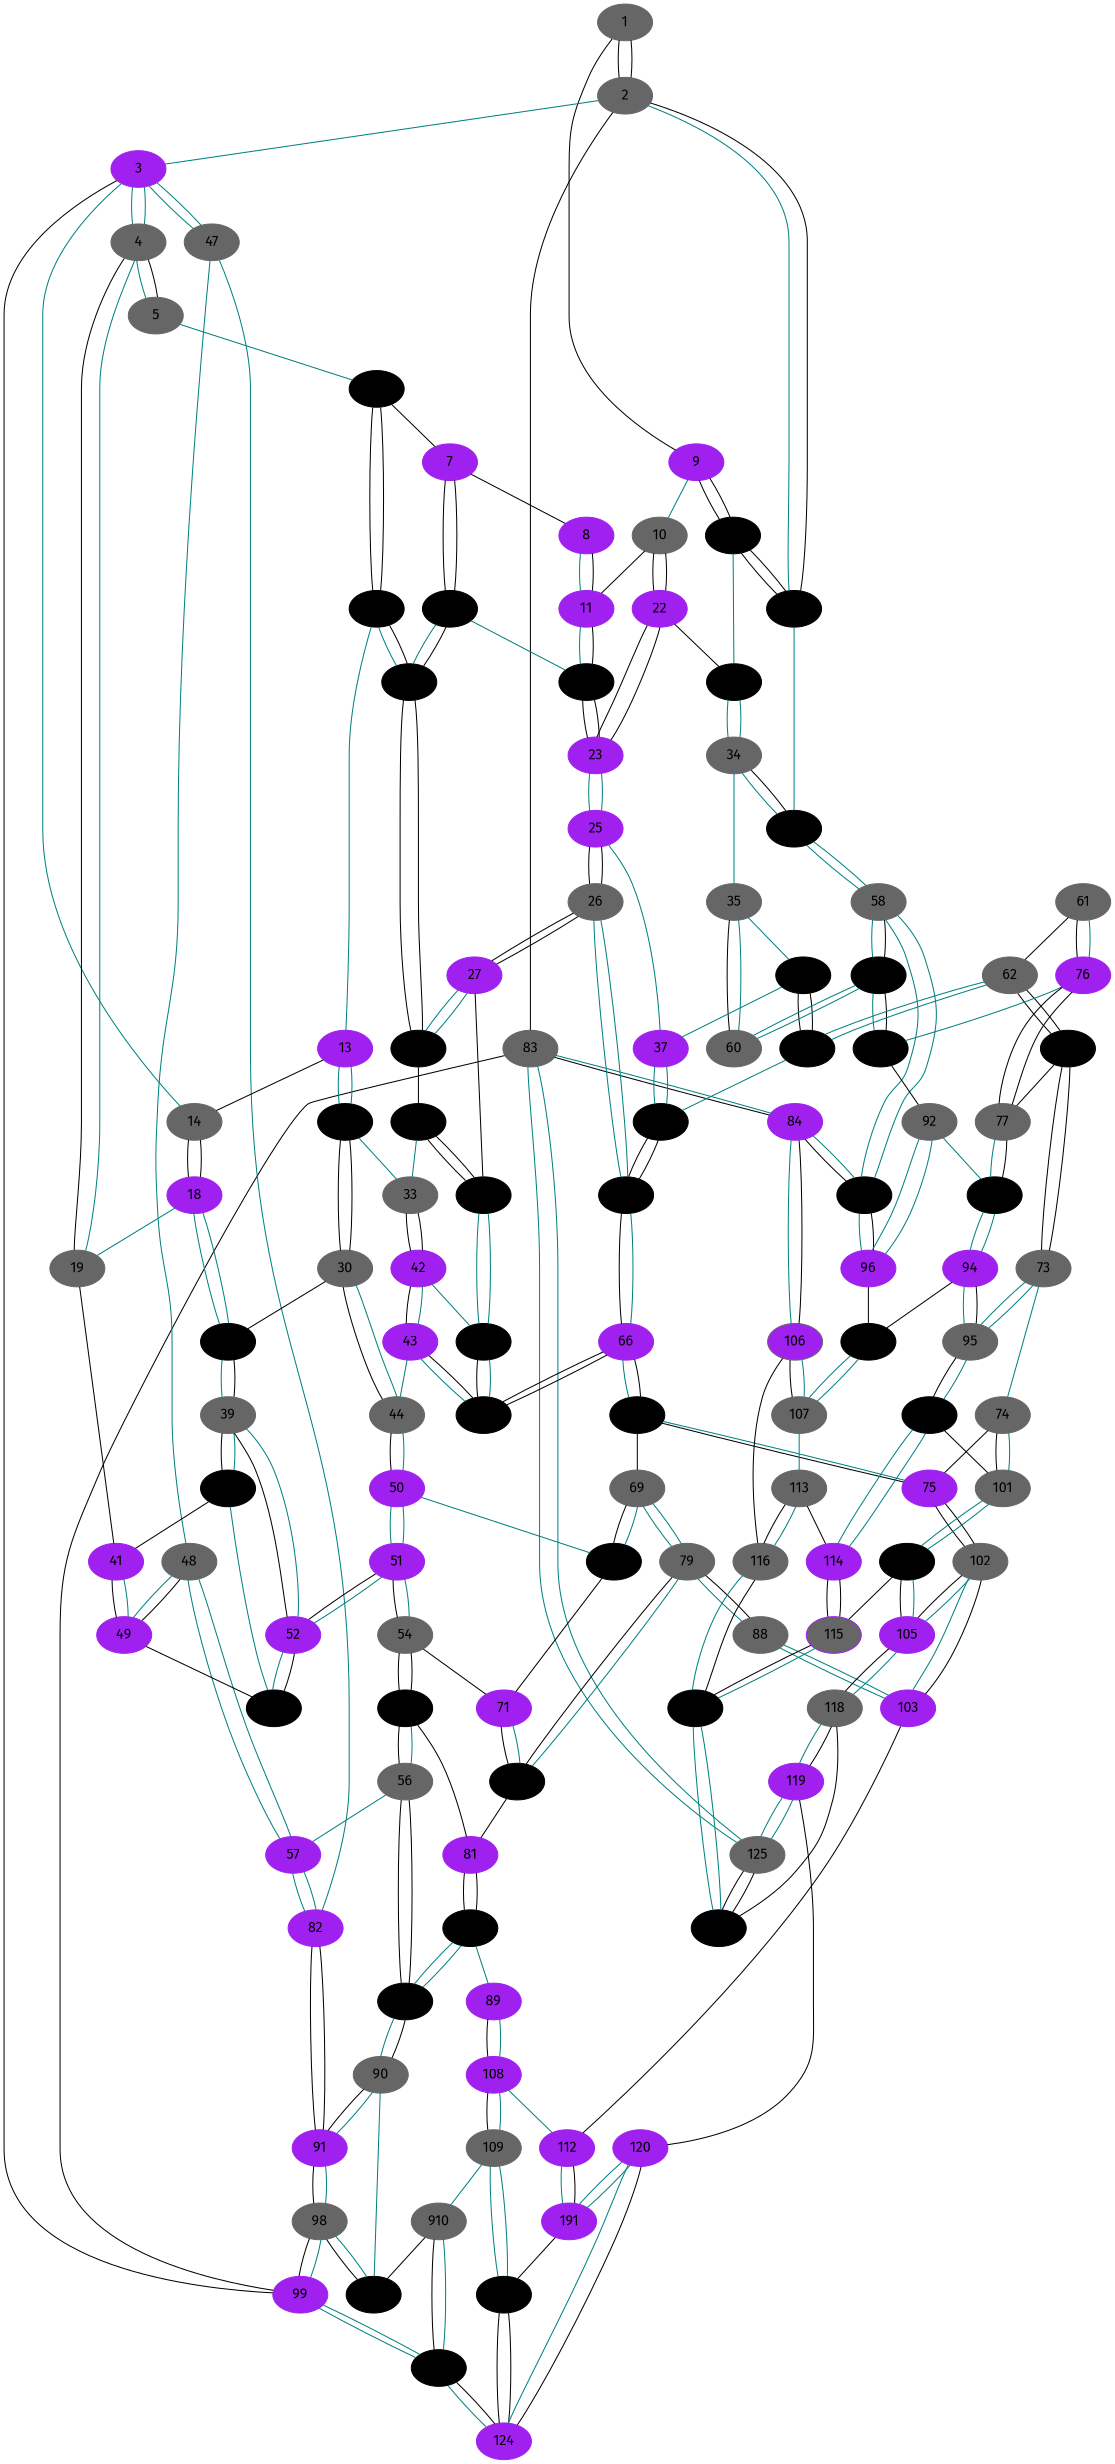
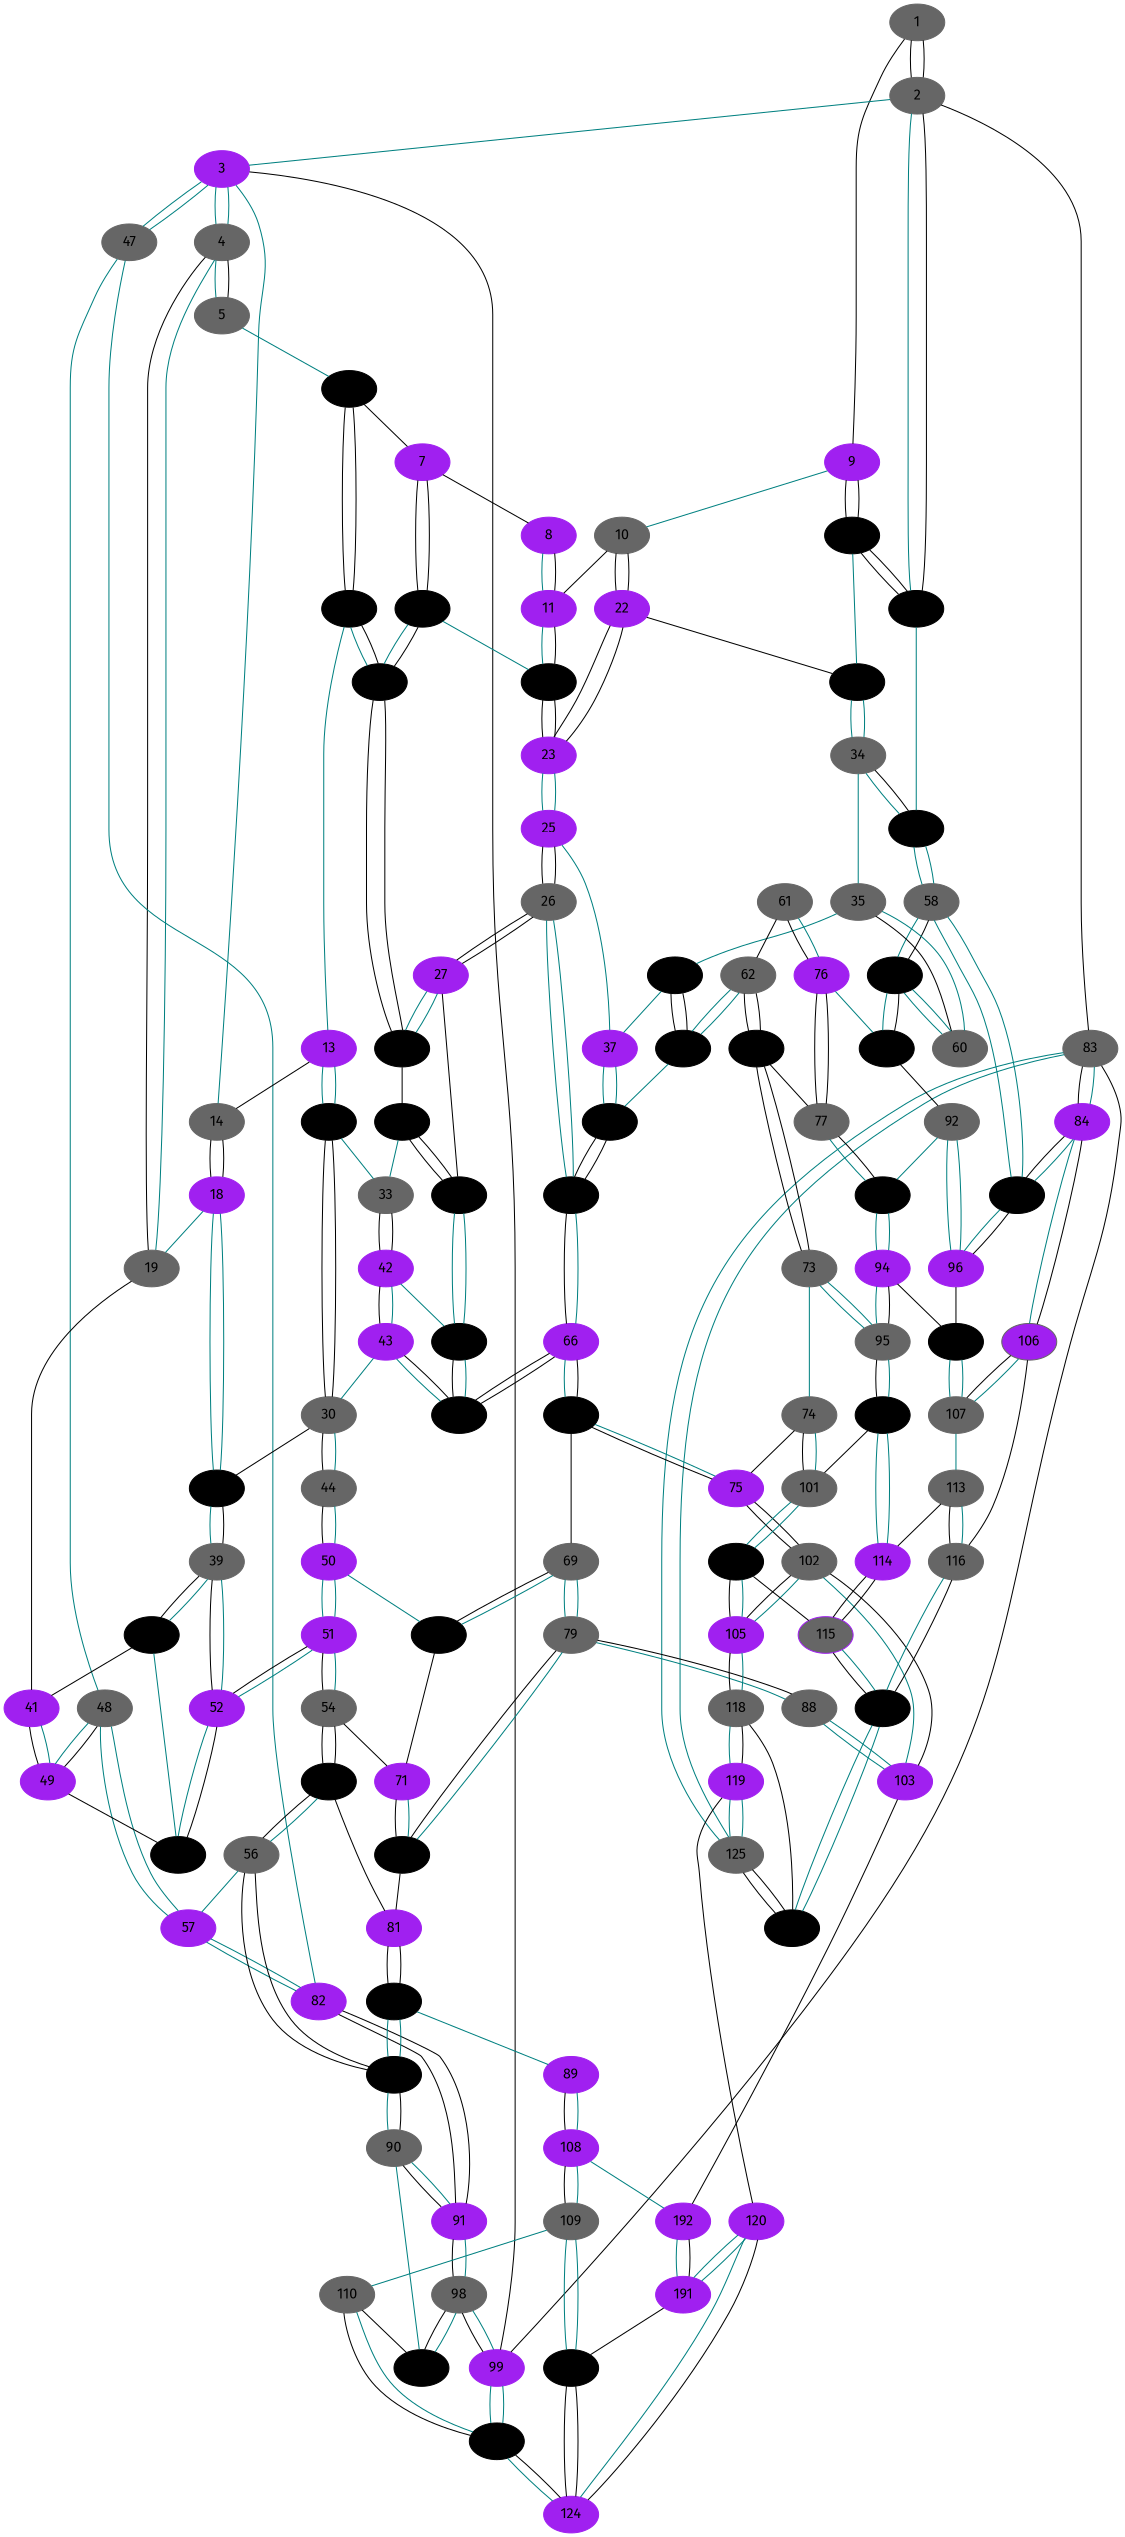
(404, 1378) -> (357, 1378)
(567, 2148) -> (683, 2221)
(439, 2221) -> (347, 2295)
